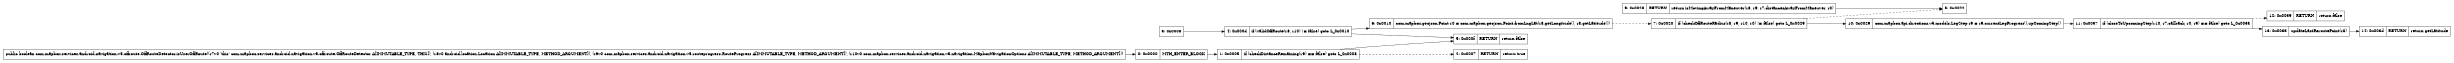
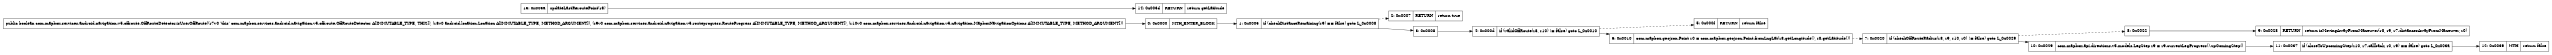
(1888, 8) -> (2201, 31)
(2305, 16) -> (2514, 46)
(2258, 19) -> (2464, 46)
(2256, 29) -> none
(1401, 36) -> (1645, 27)
(1395, 45) -> (1395, 29)
